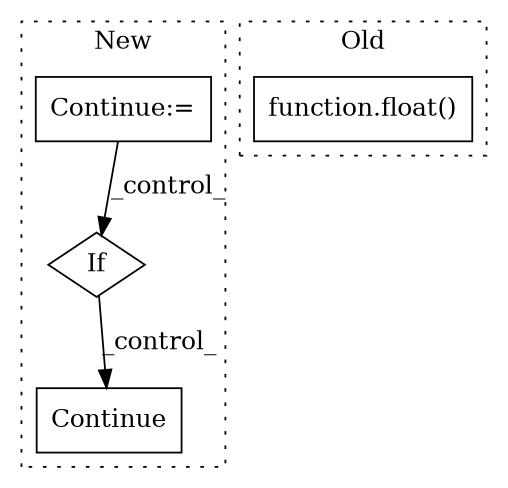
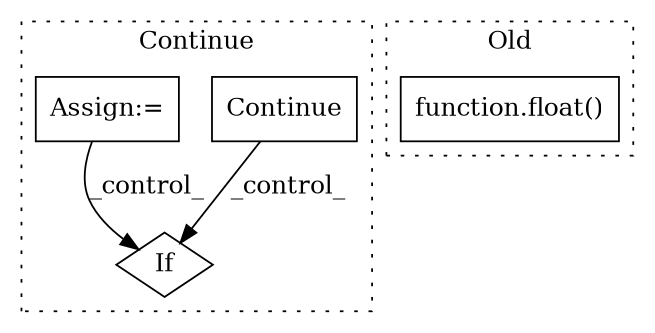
(123, 42) -> (197, 42)
(123, 109) -> (107, 109)
(102, 333) -> (226, 185)
